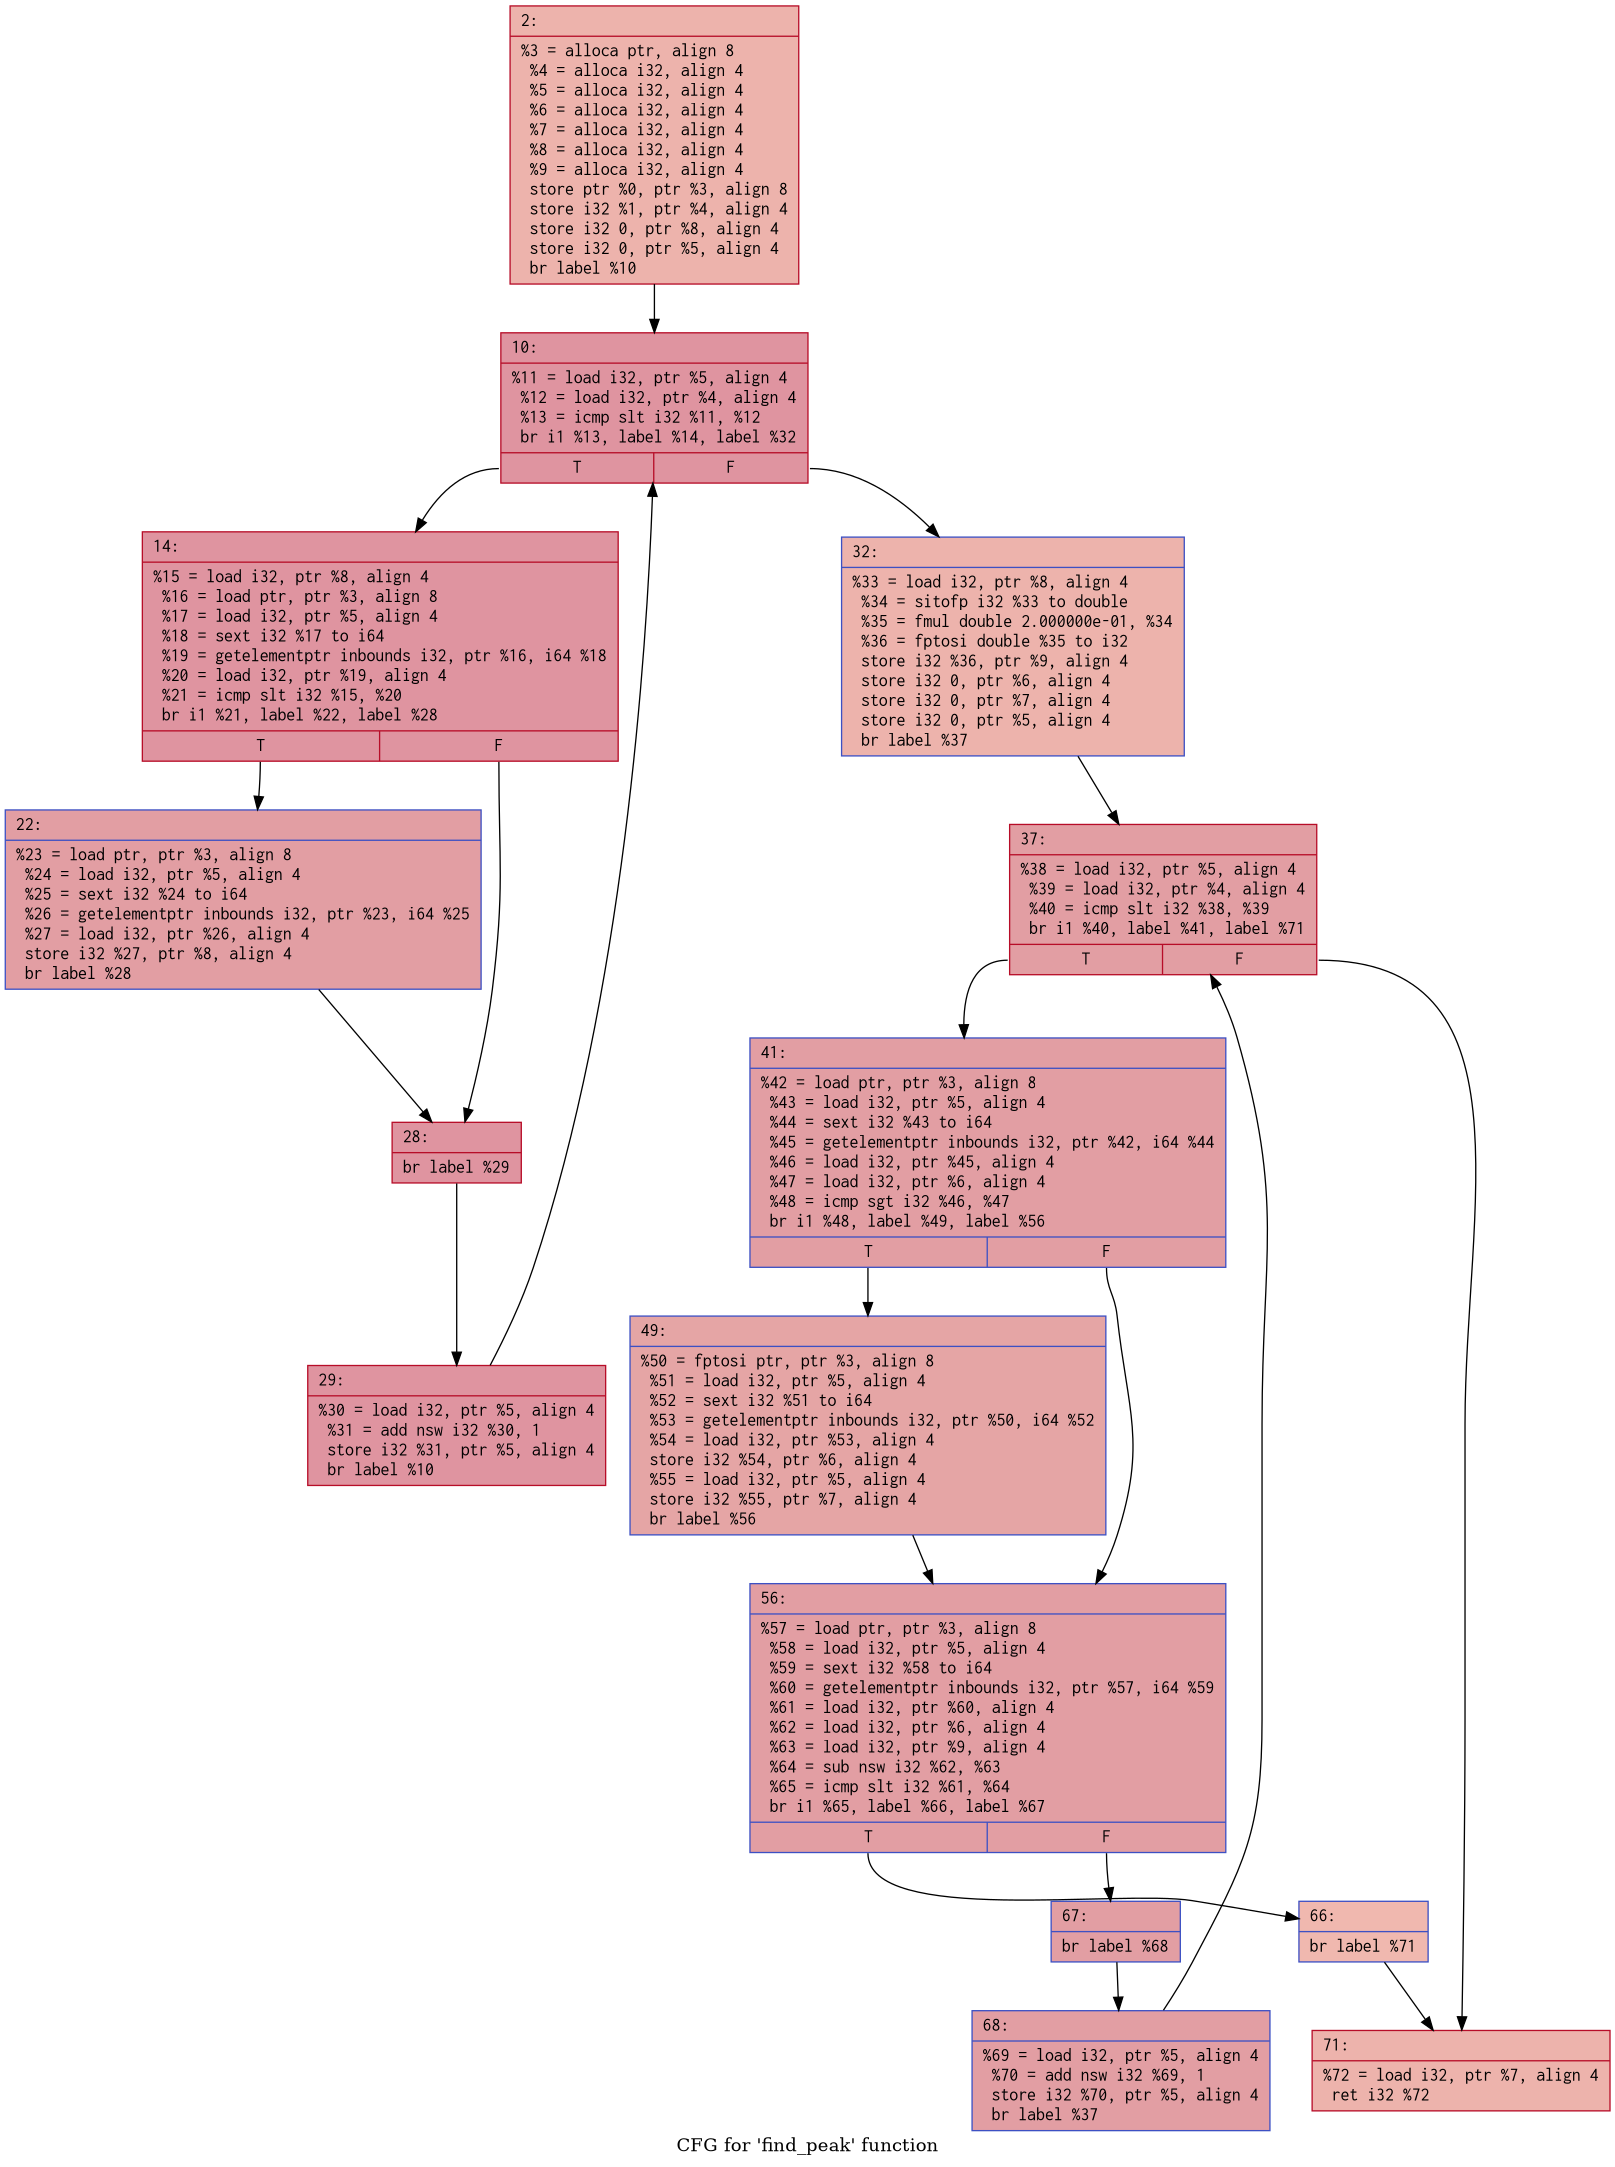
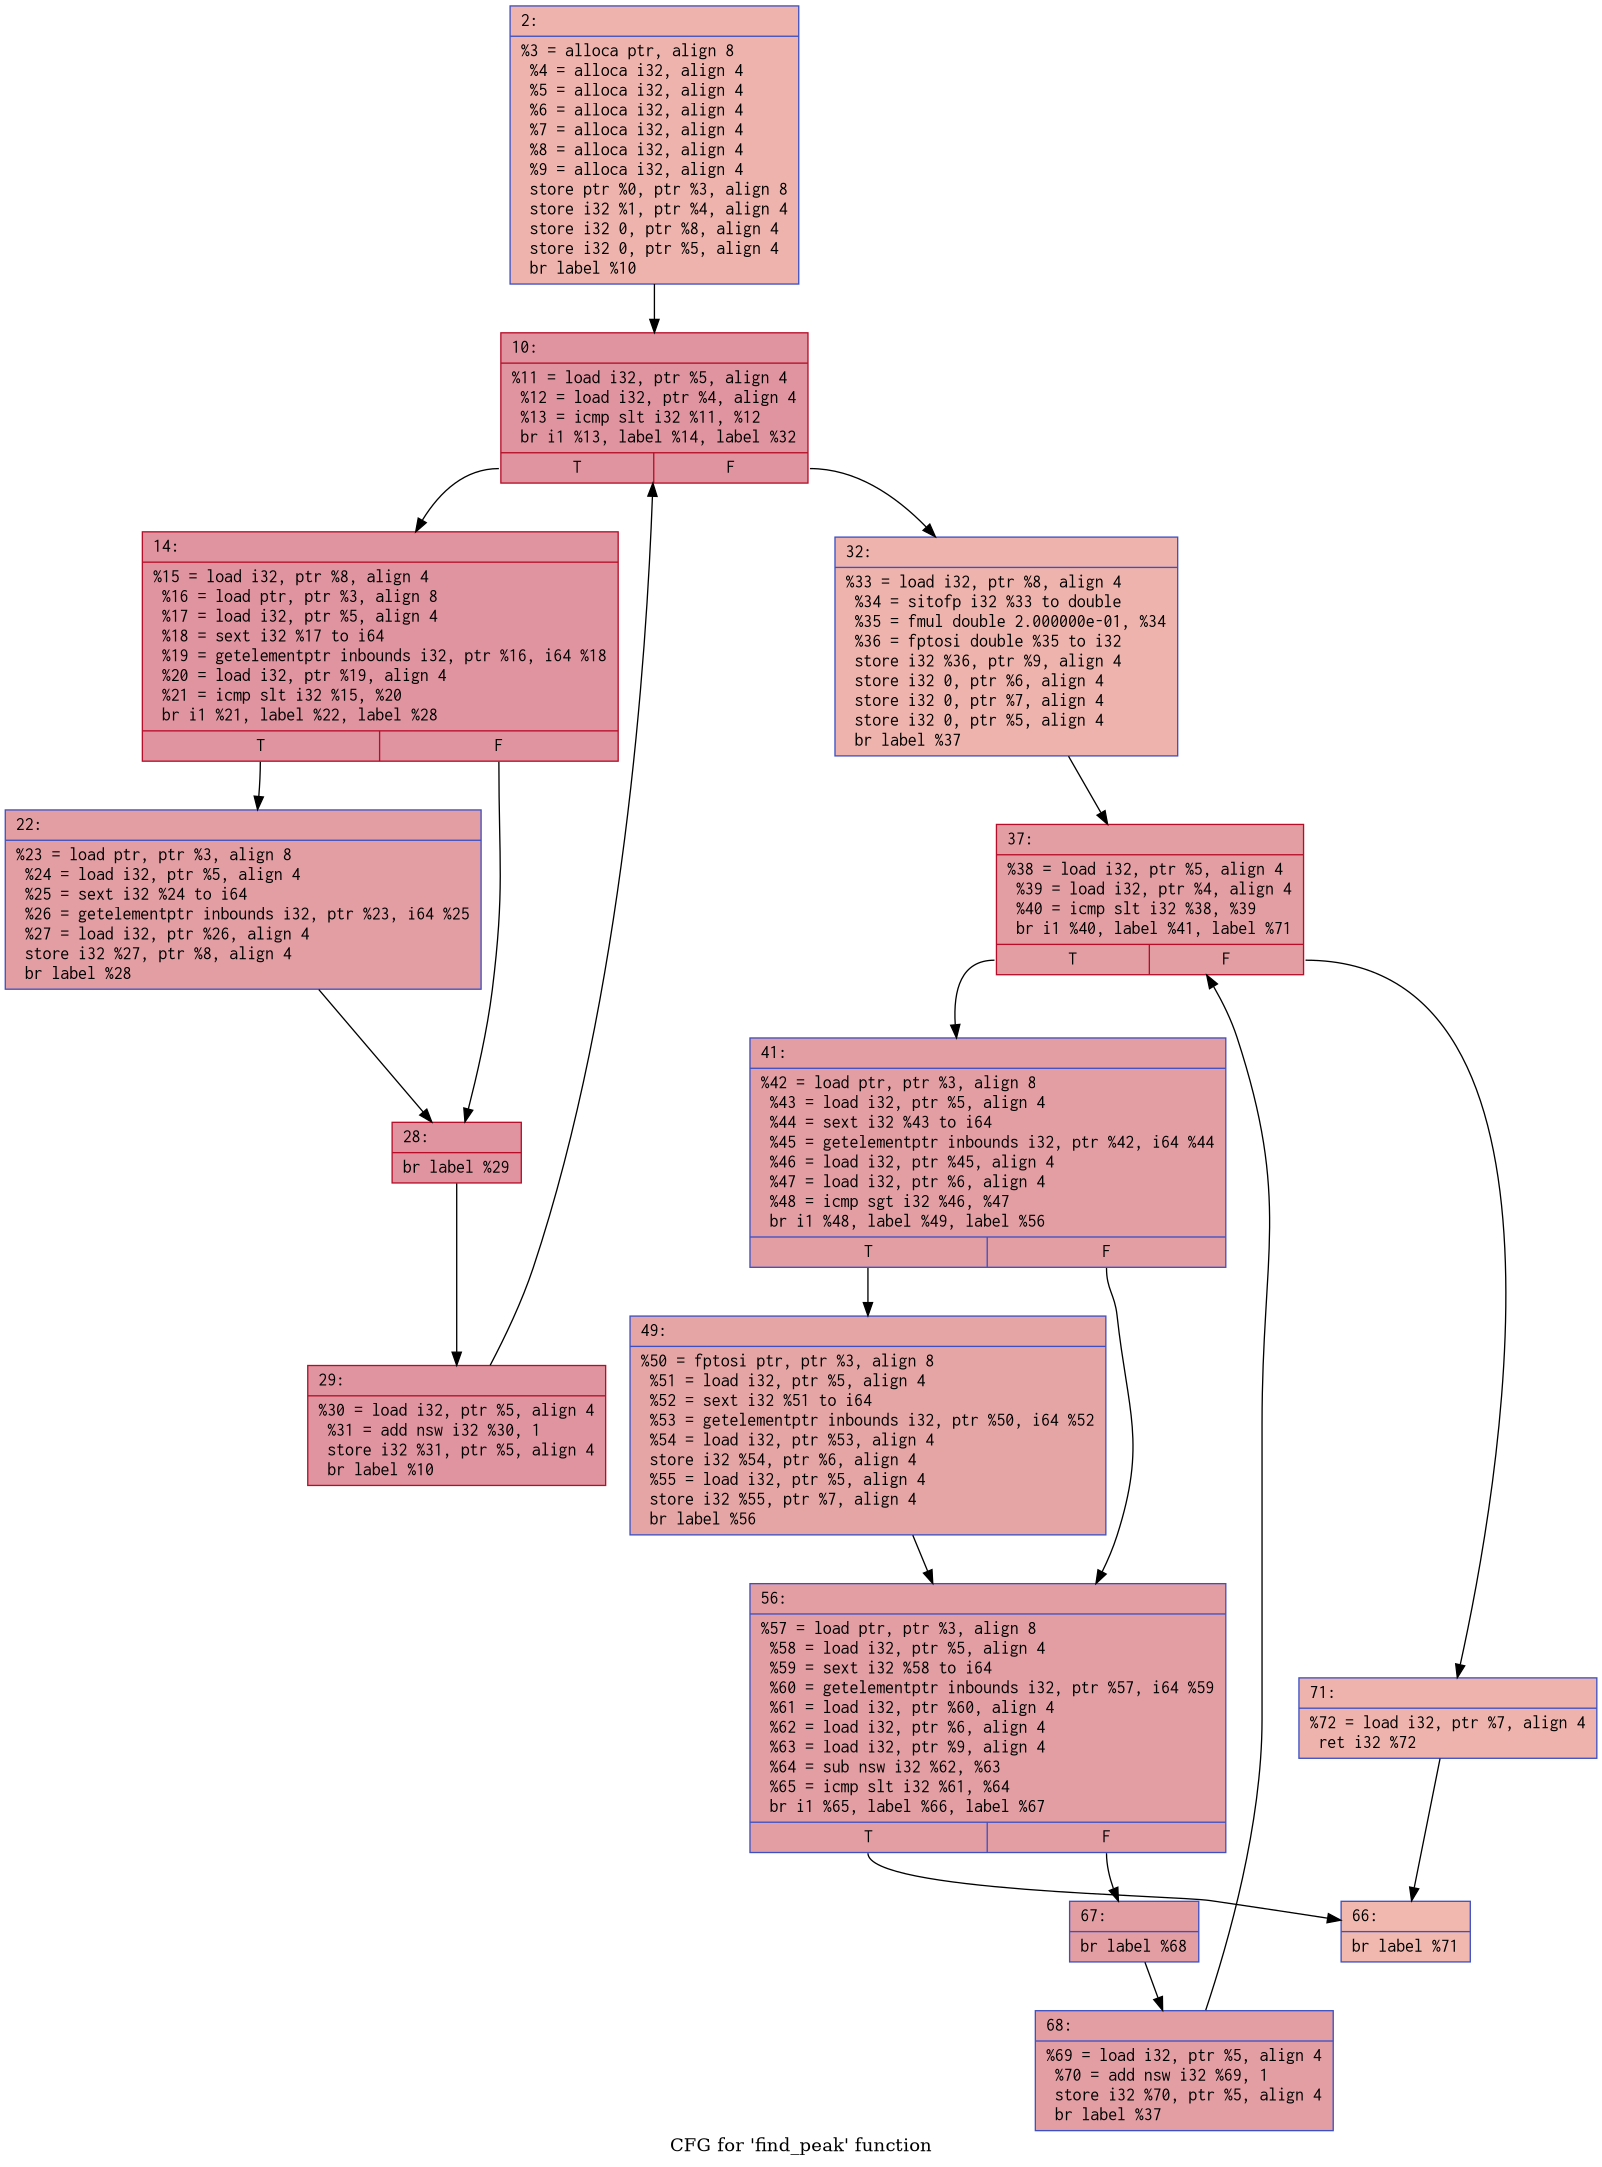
(654, 145) -> (654, 145)
(1405, 1991) -> (1427, 1823)
(1461, 2071) -> (1448, 1718)
